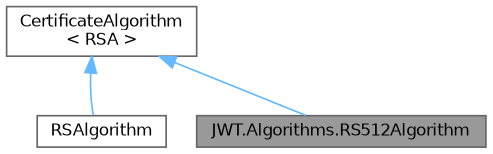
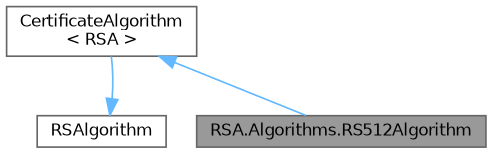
(91, 94) -> (113, 77)
(341, 131) -> (341, 131)
